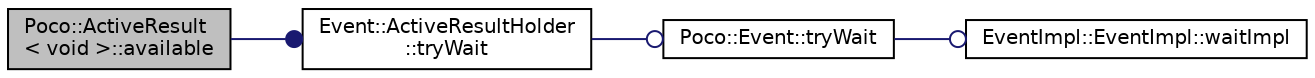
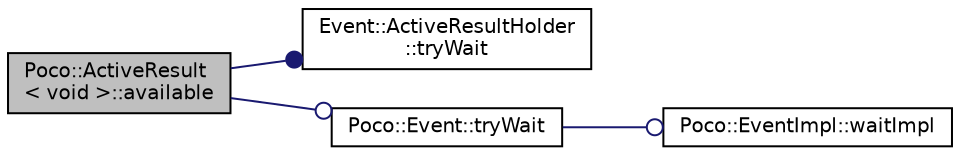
(619, 39) -> (273, 104)
(1136, 39) -> (808, 127)
